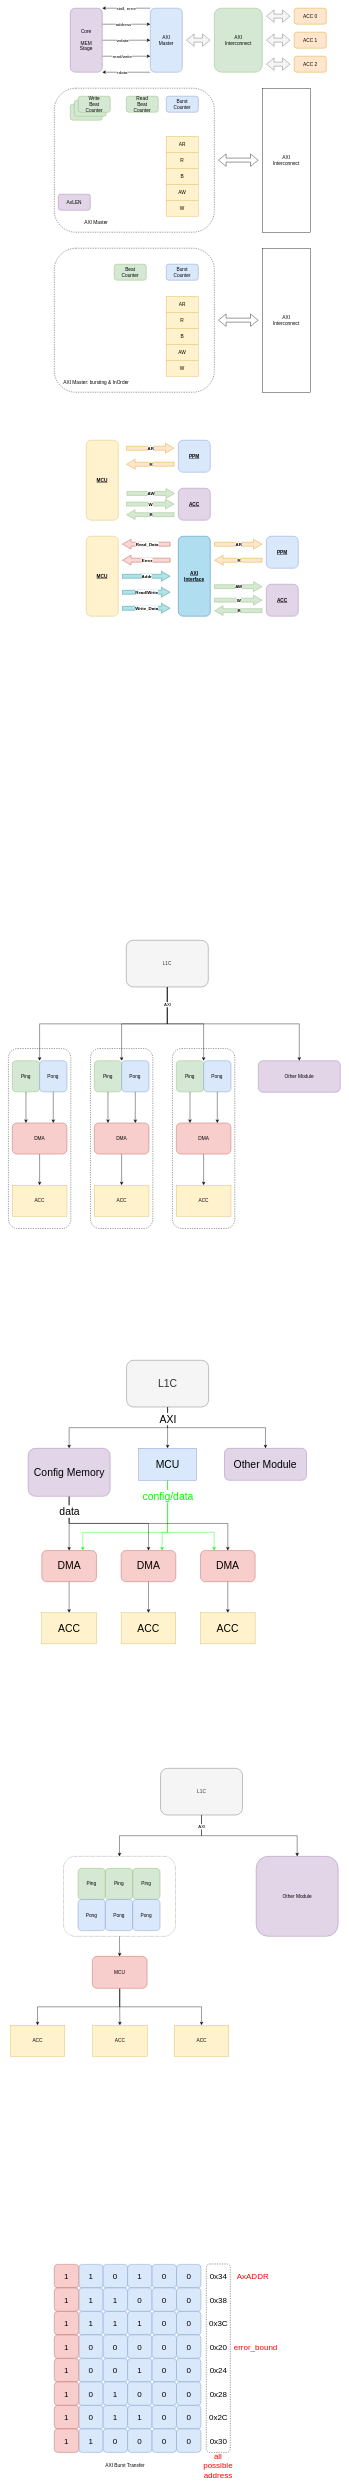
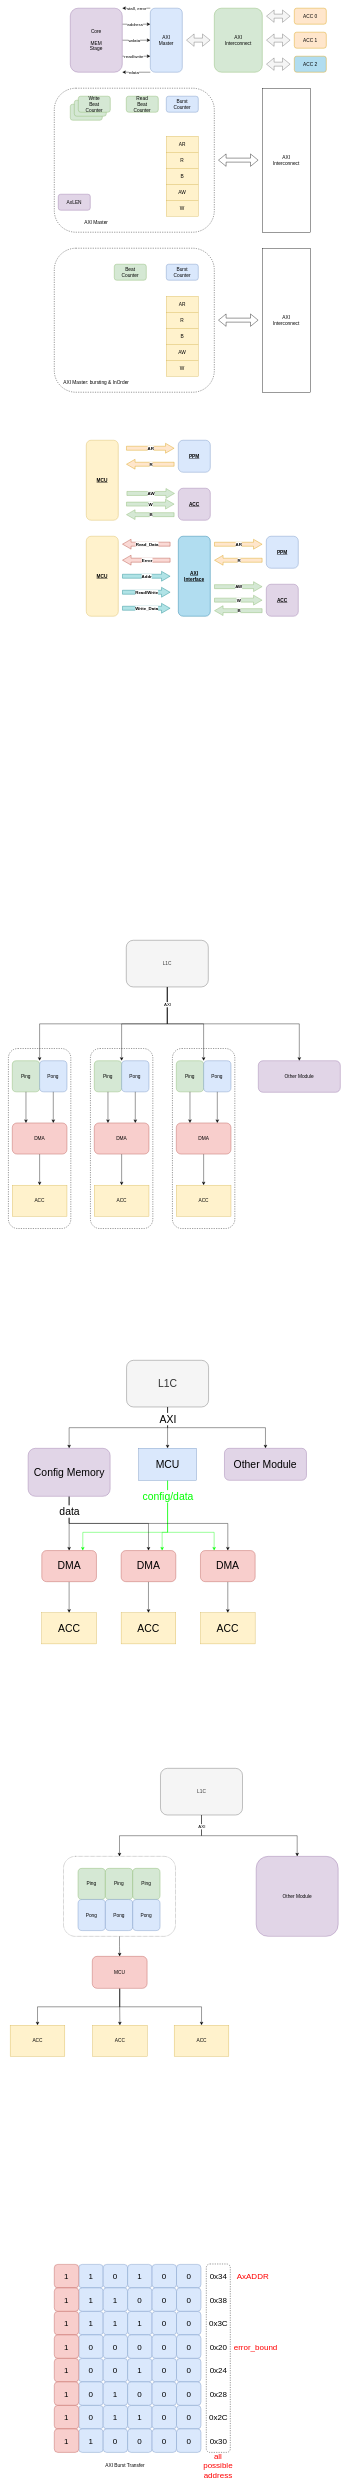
(86, 40) -> (96, 40)
(310, 64) -> (310, 64)
